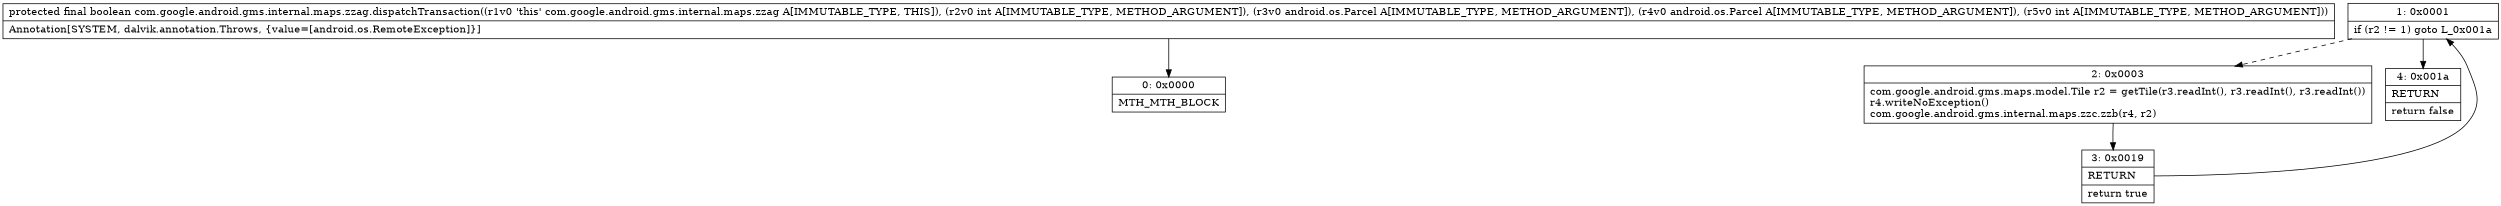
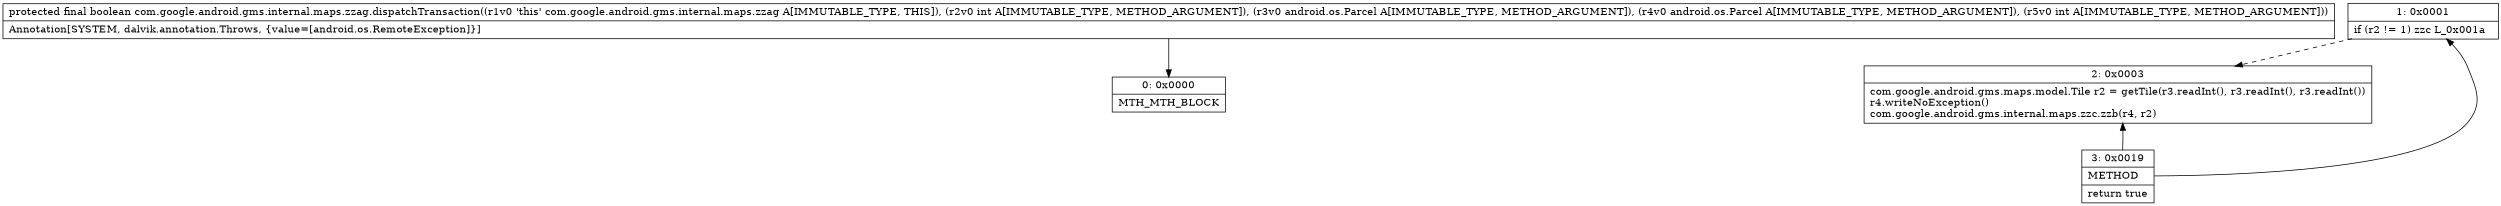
(2423, 30) -> (2420, 30)
(2423, 95) -> none
(2113, 133) -> (2123, 140)
(2112, 176) -> (2113, 176)
